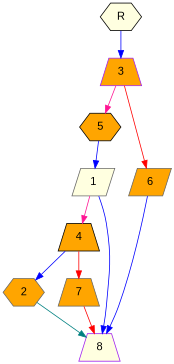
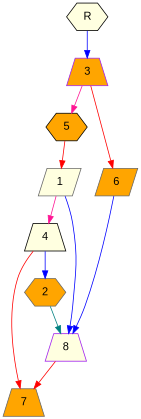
(97, 151) -> (64, 151)
(79, 237) -> (45, 237)
(88, 316) -> (47, 372)
